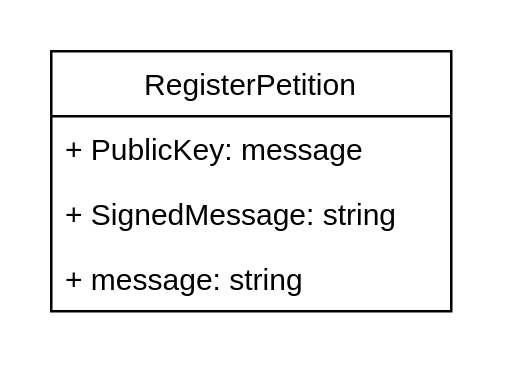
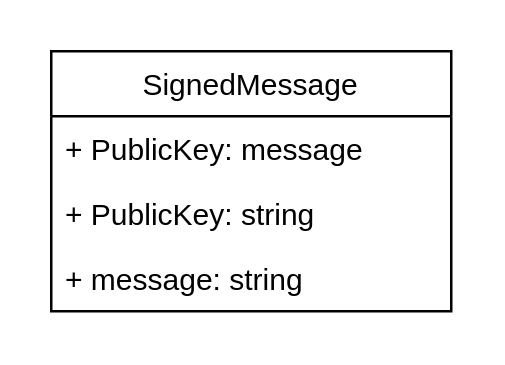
(250, 85) -> (250, 85)
(239, 215) -> (201, 215)
